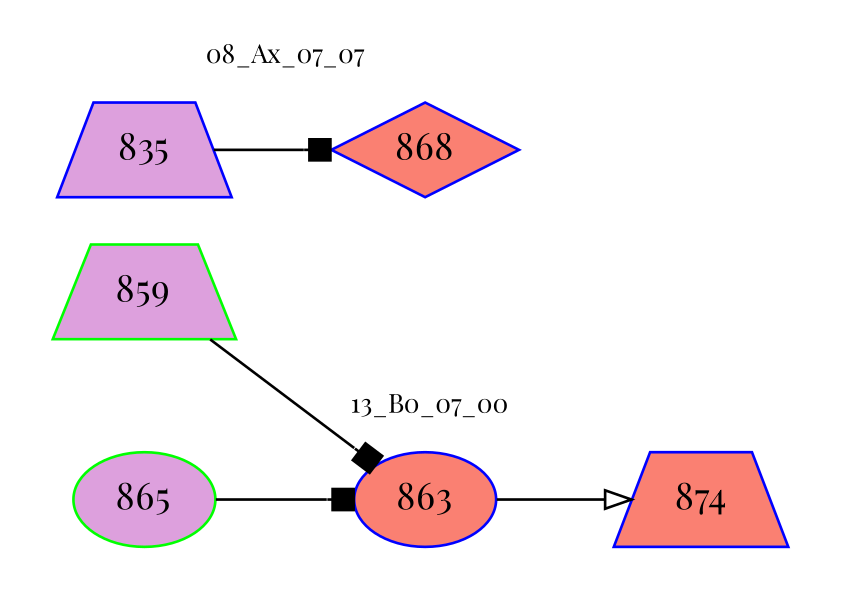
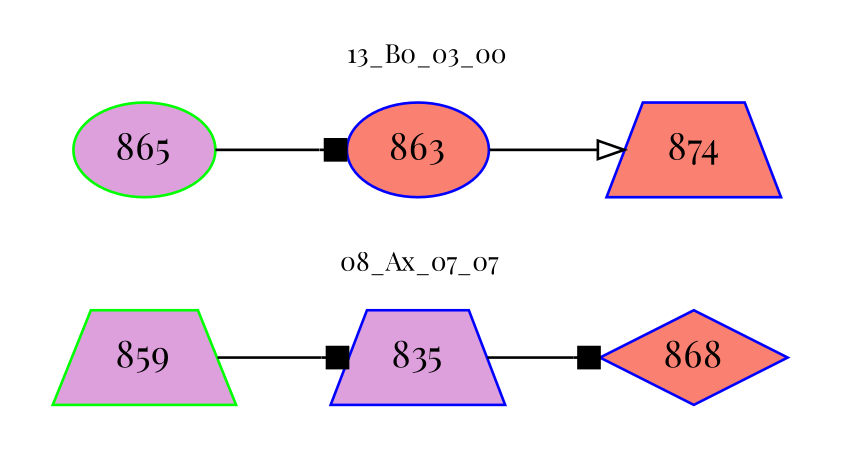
(289, 399) -> (270, 358)
(431, 406) -> (427, 57)
